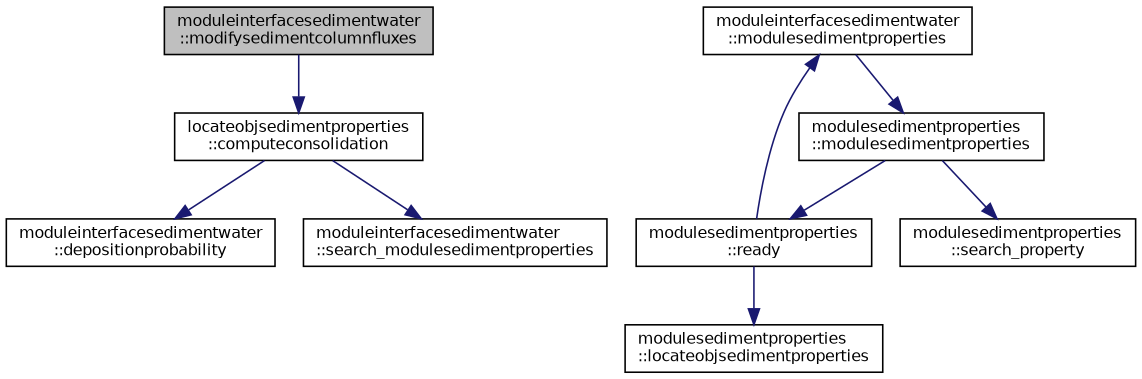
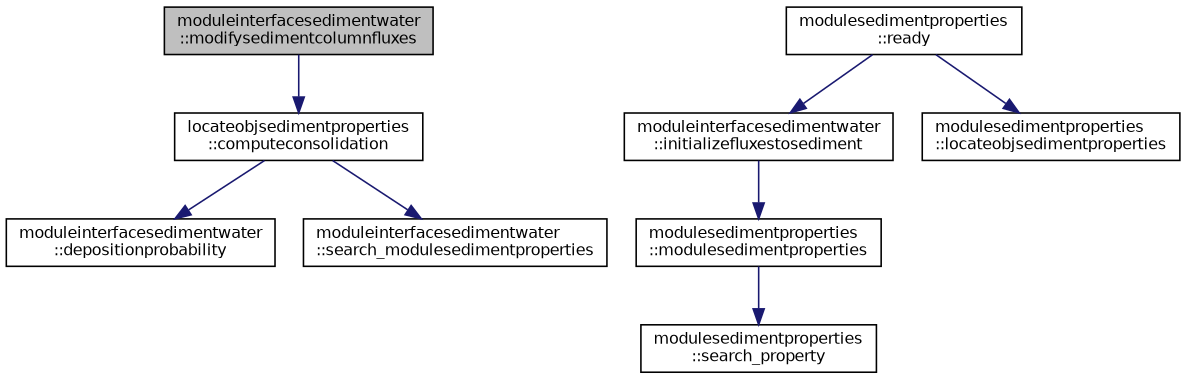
(838, 31) -> (759, 137)
(845, 185) -> none
